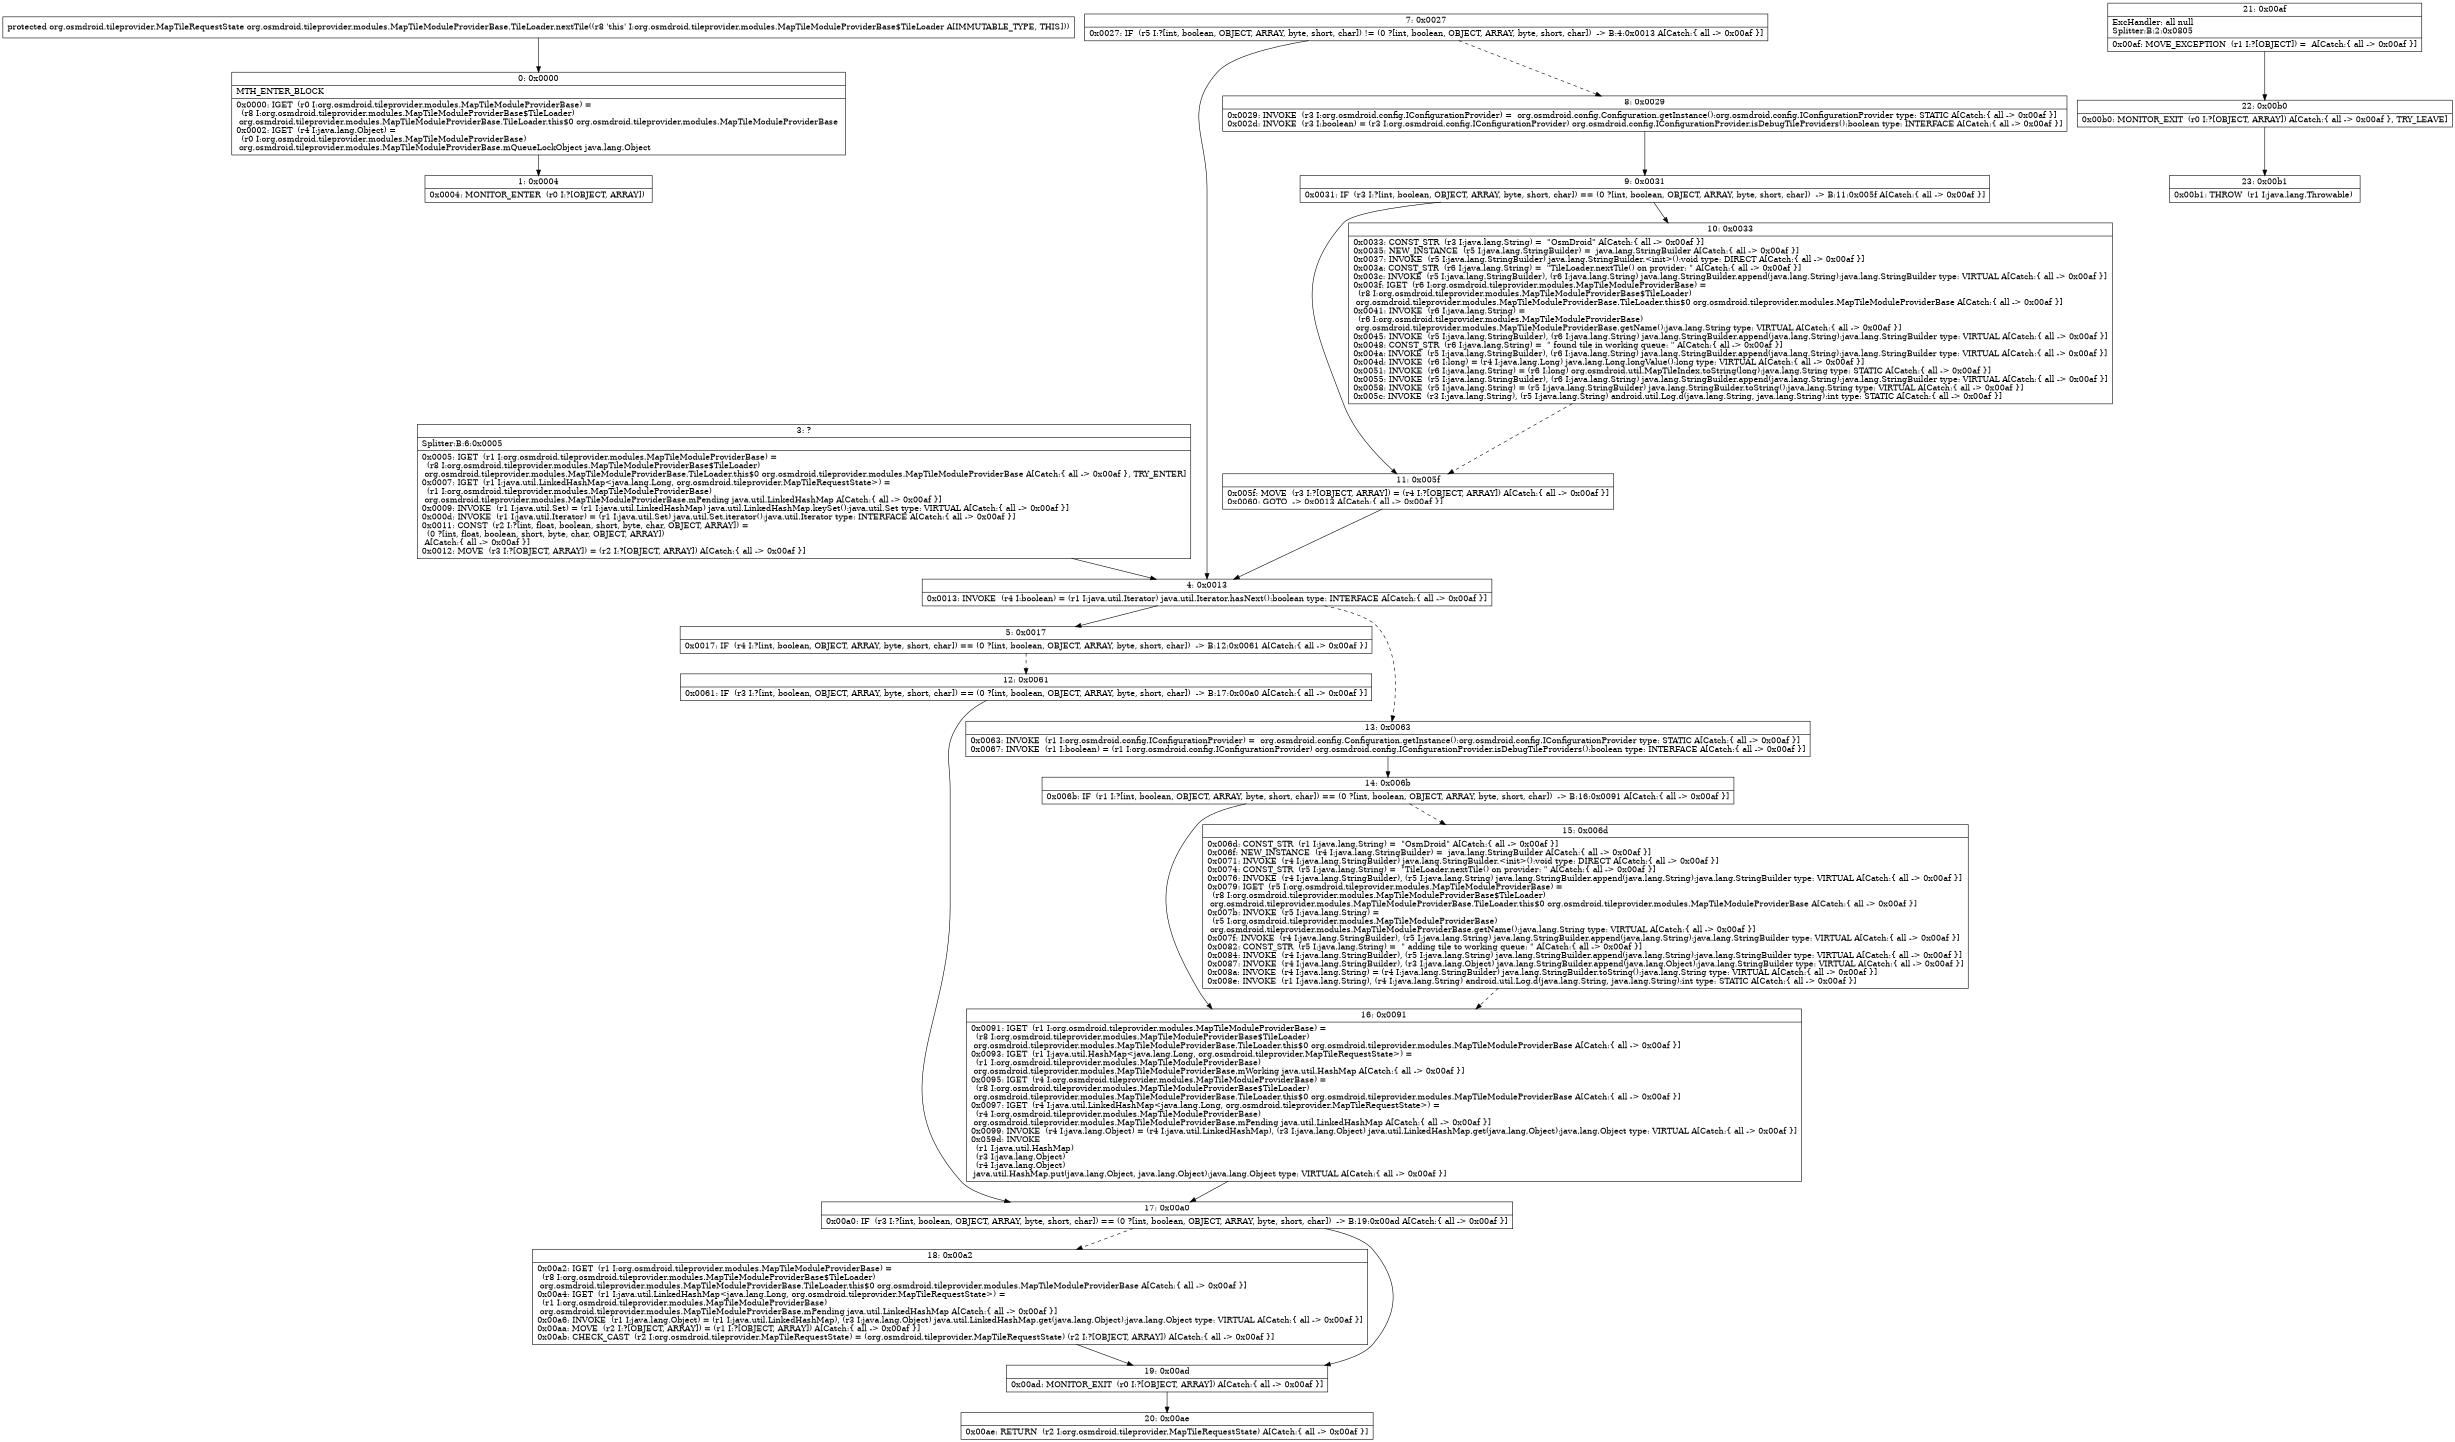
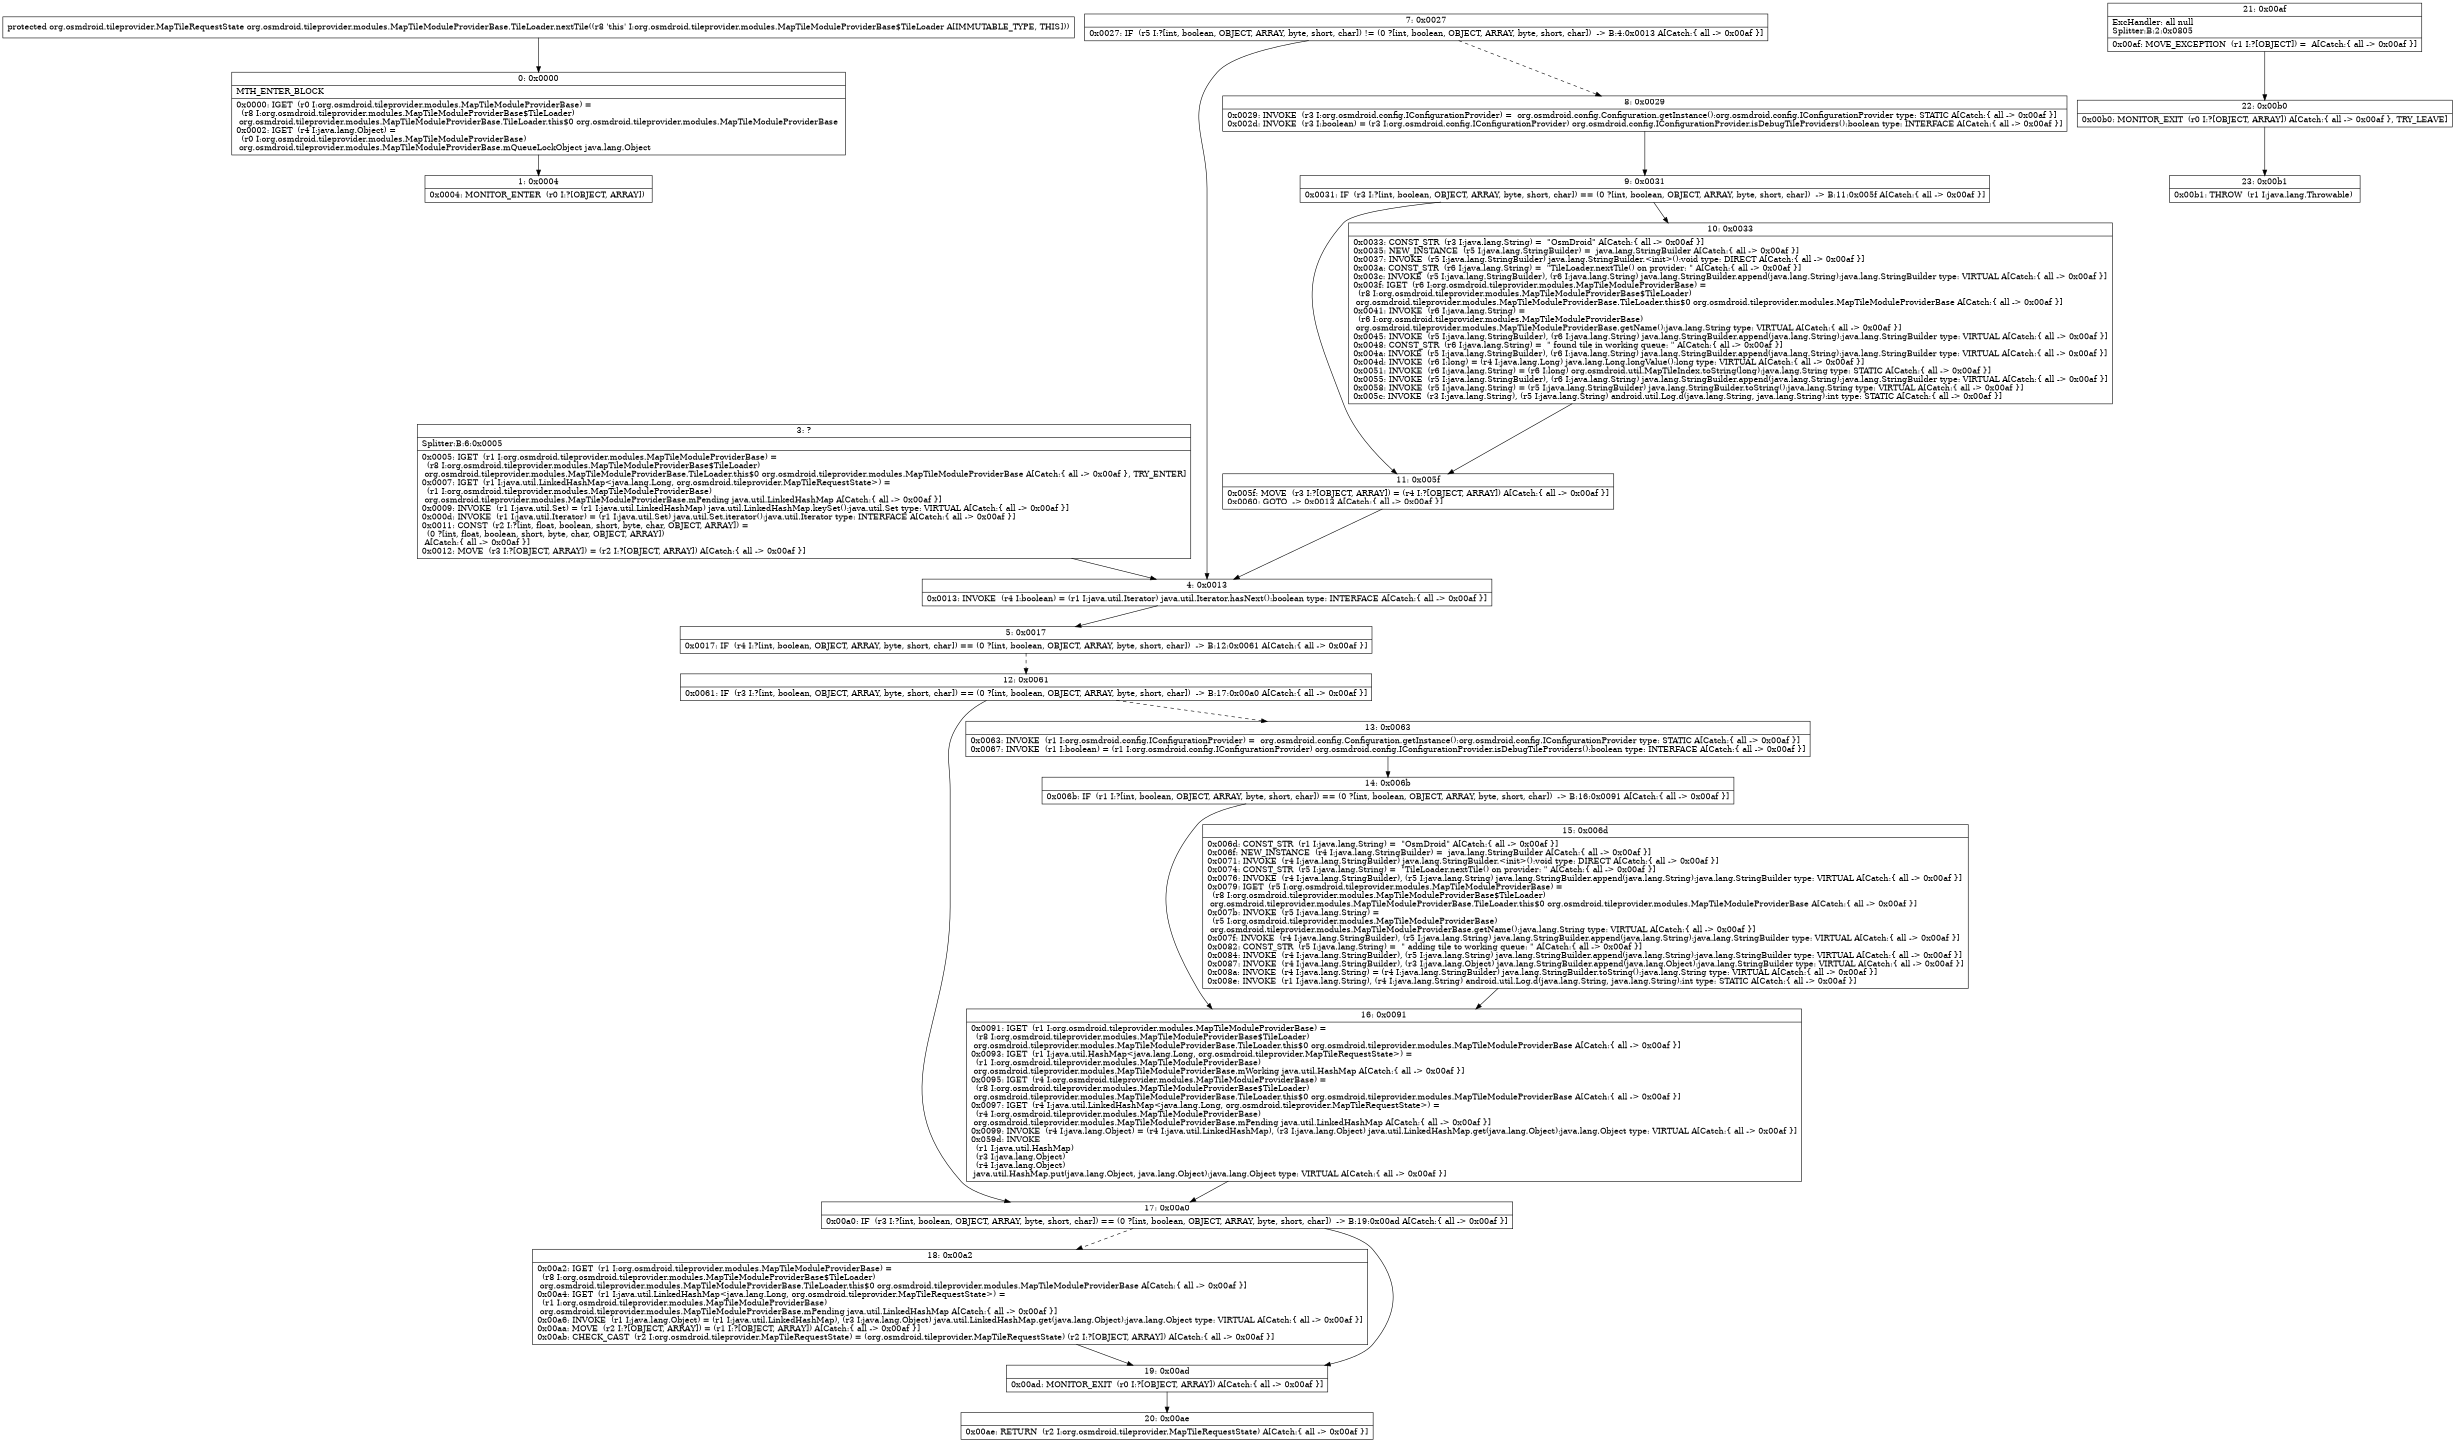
(1513, 437) -> (1513, 437)
(1387, 642) -> (1189, 711)
(1425, 813) -> none
(1489, 997) -> (1489, 997)
